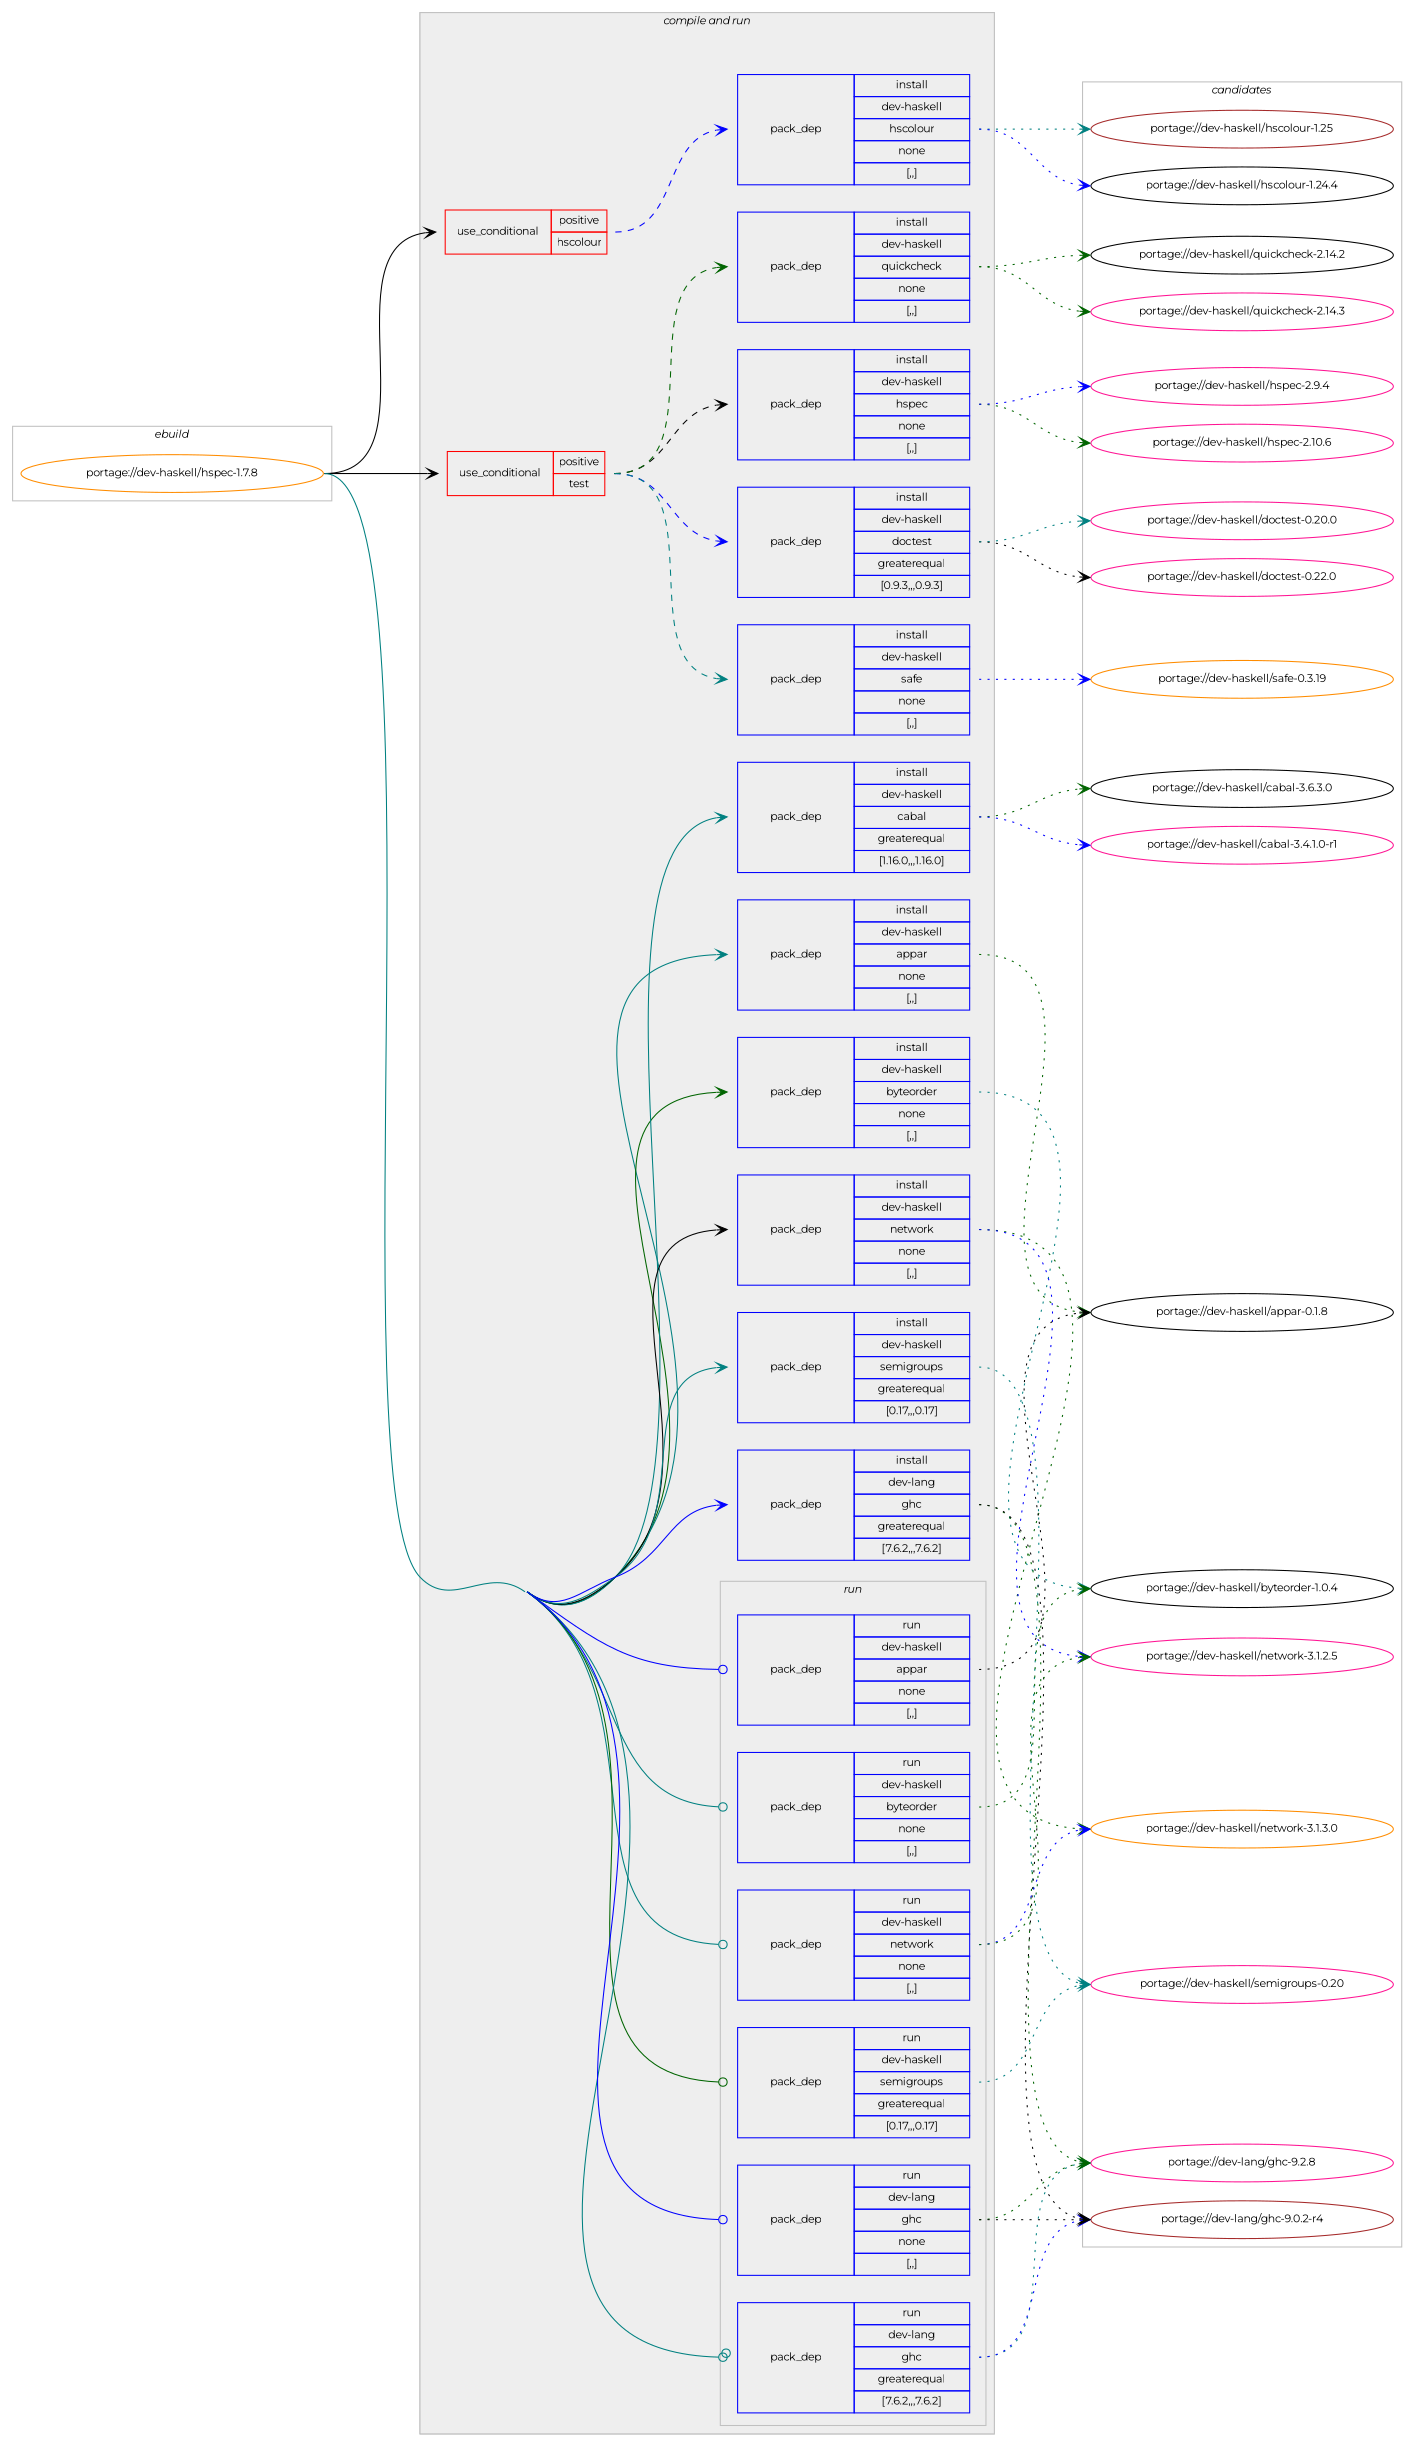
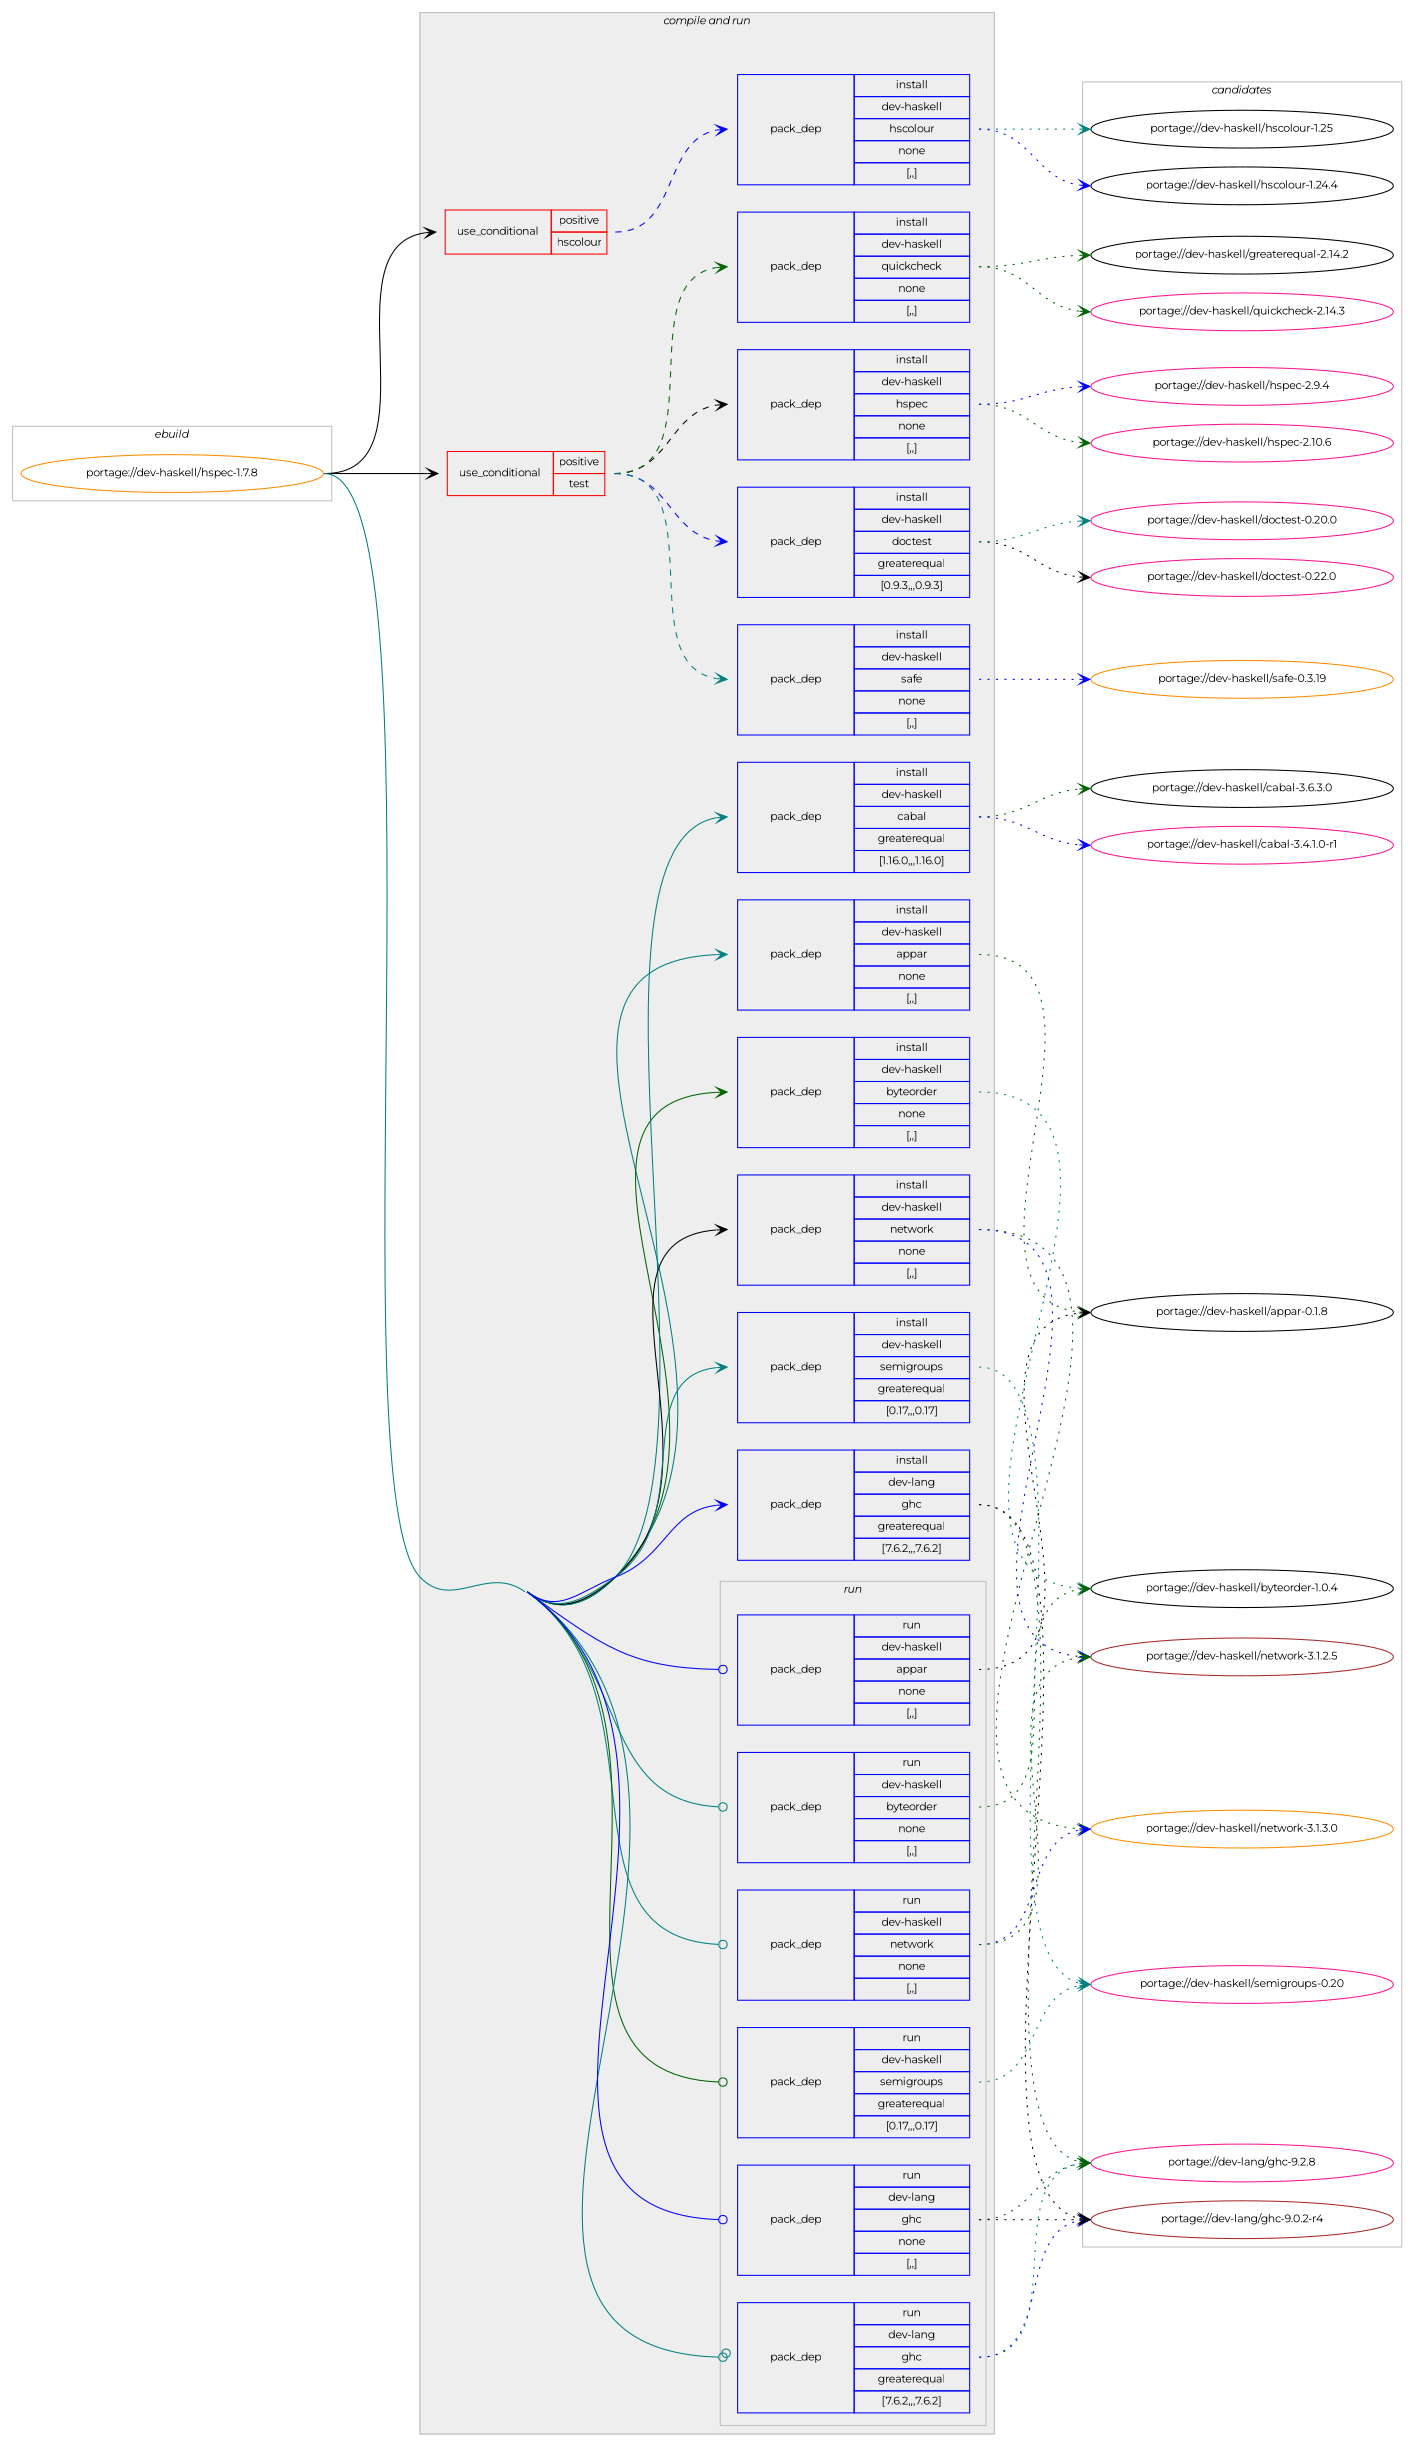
(1242, 129) -> (1242, 129)
(1242, 255) -> (1242, 255)
(1242, 1657) -> (1242, 1657)
